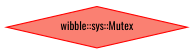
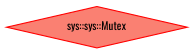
(97, 27) -> (97, 27)
